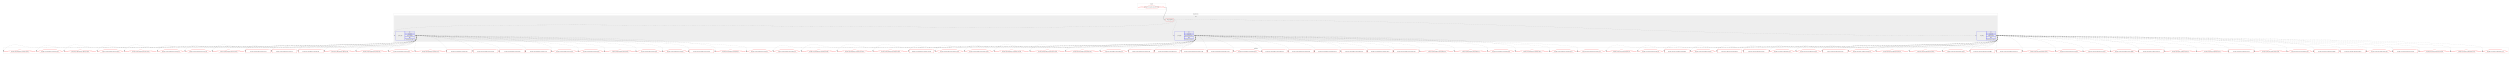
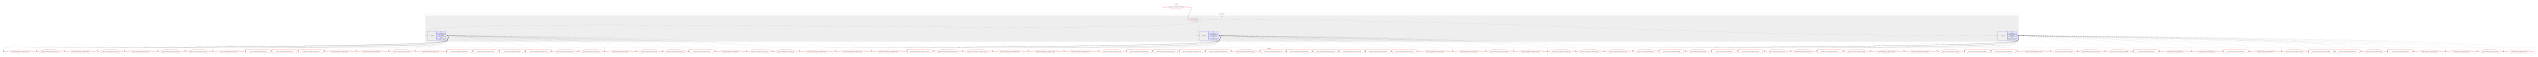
none -> (786, 51)
